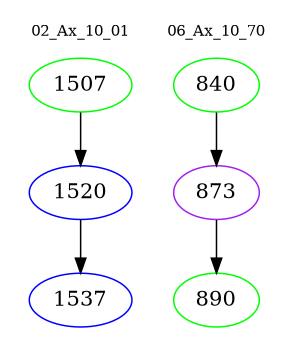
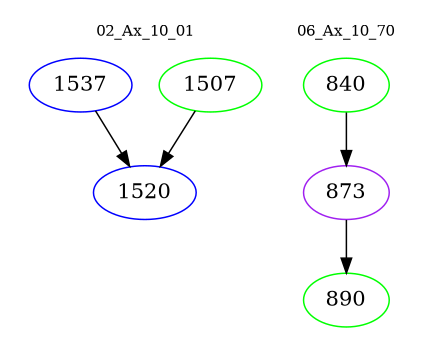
(81, 239) -> (109, 132)
